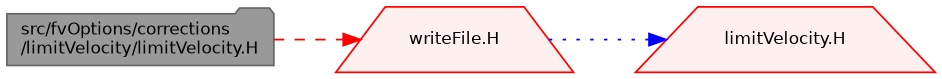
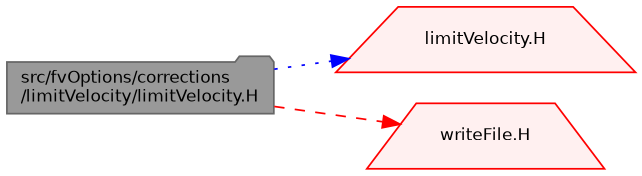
(599, 40) -> (303, 65)
